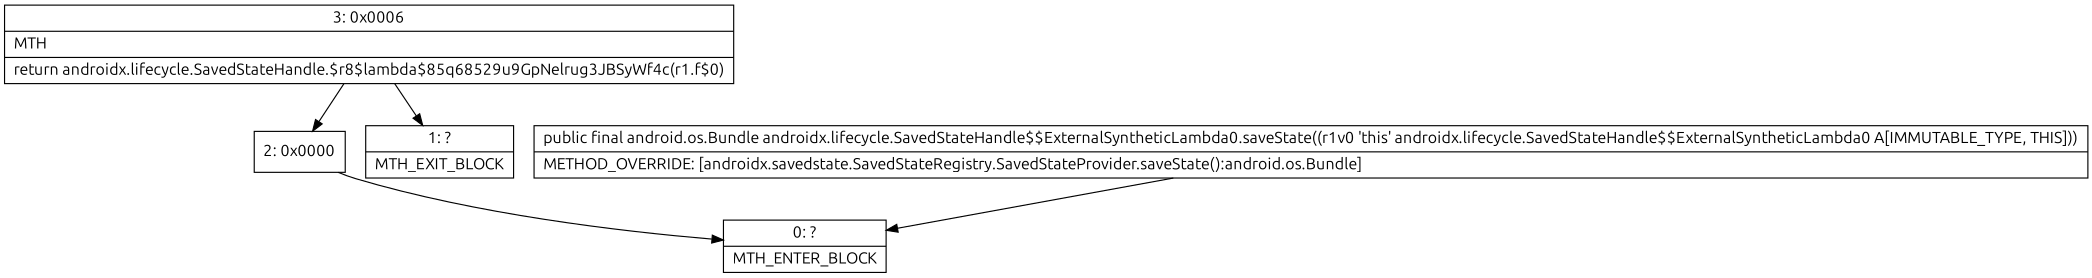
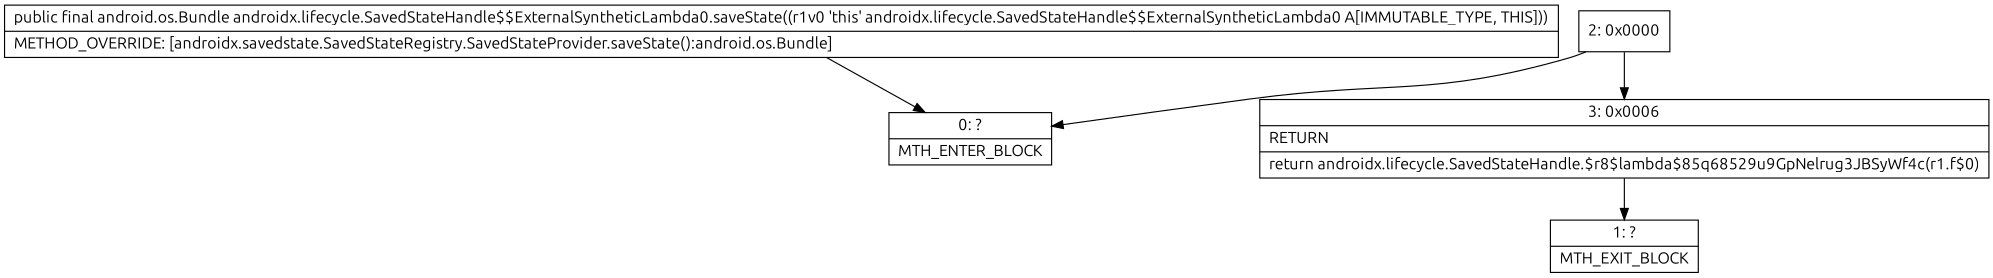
(31, 44) -> (1299, 138)
(331, 103) -> (1624, 70)
